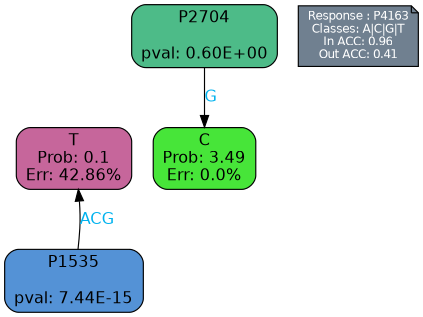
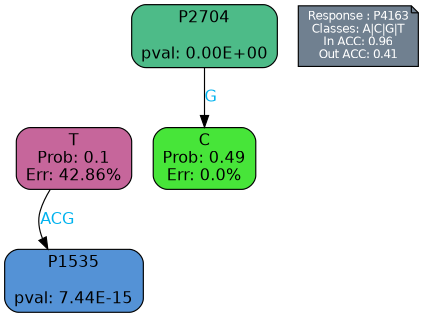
(205, 36) -> (205, 36)
(205, 158) -> (205, 158)
(80, 225) -> (40, 213)
